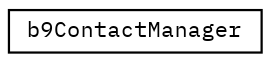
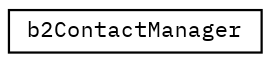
(135, 31) -> (135, 31)
